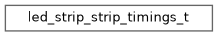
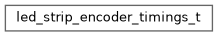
(109, 18) -> (109, 18)
